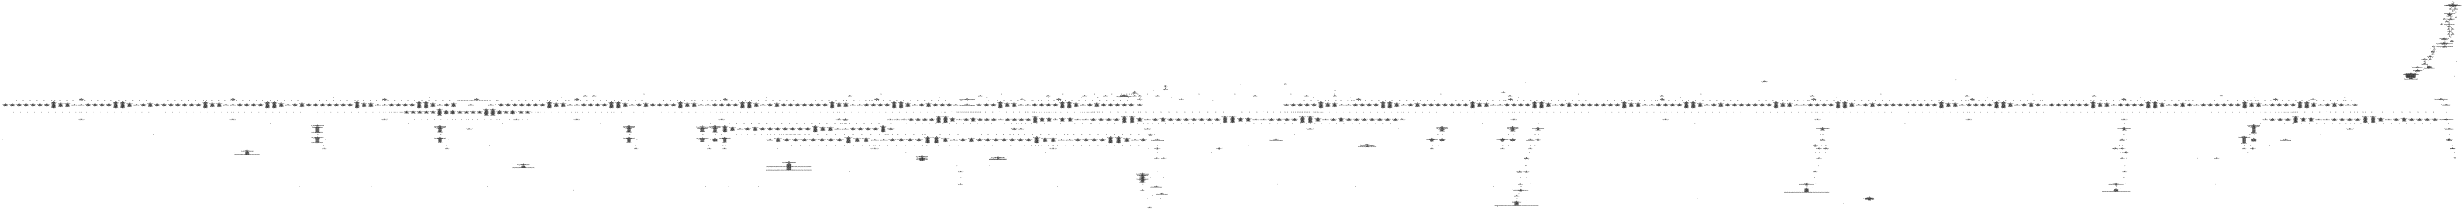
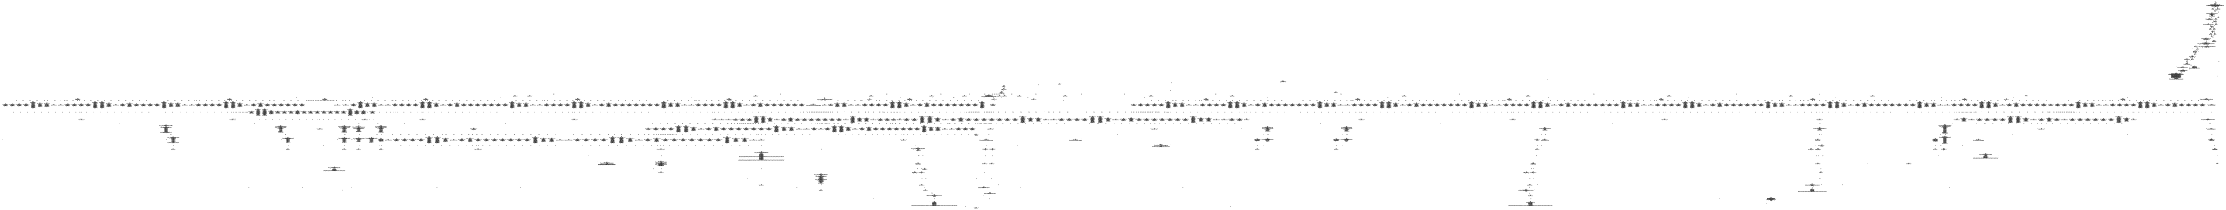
(1662, 96) -> none
